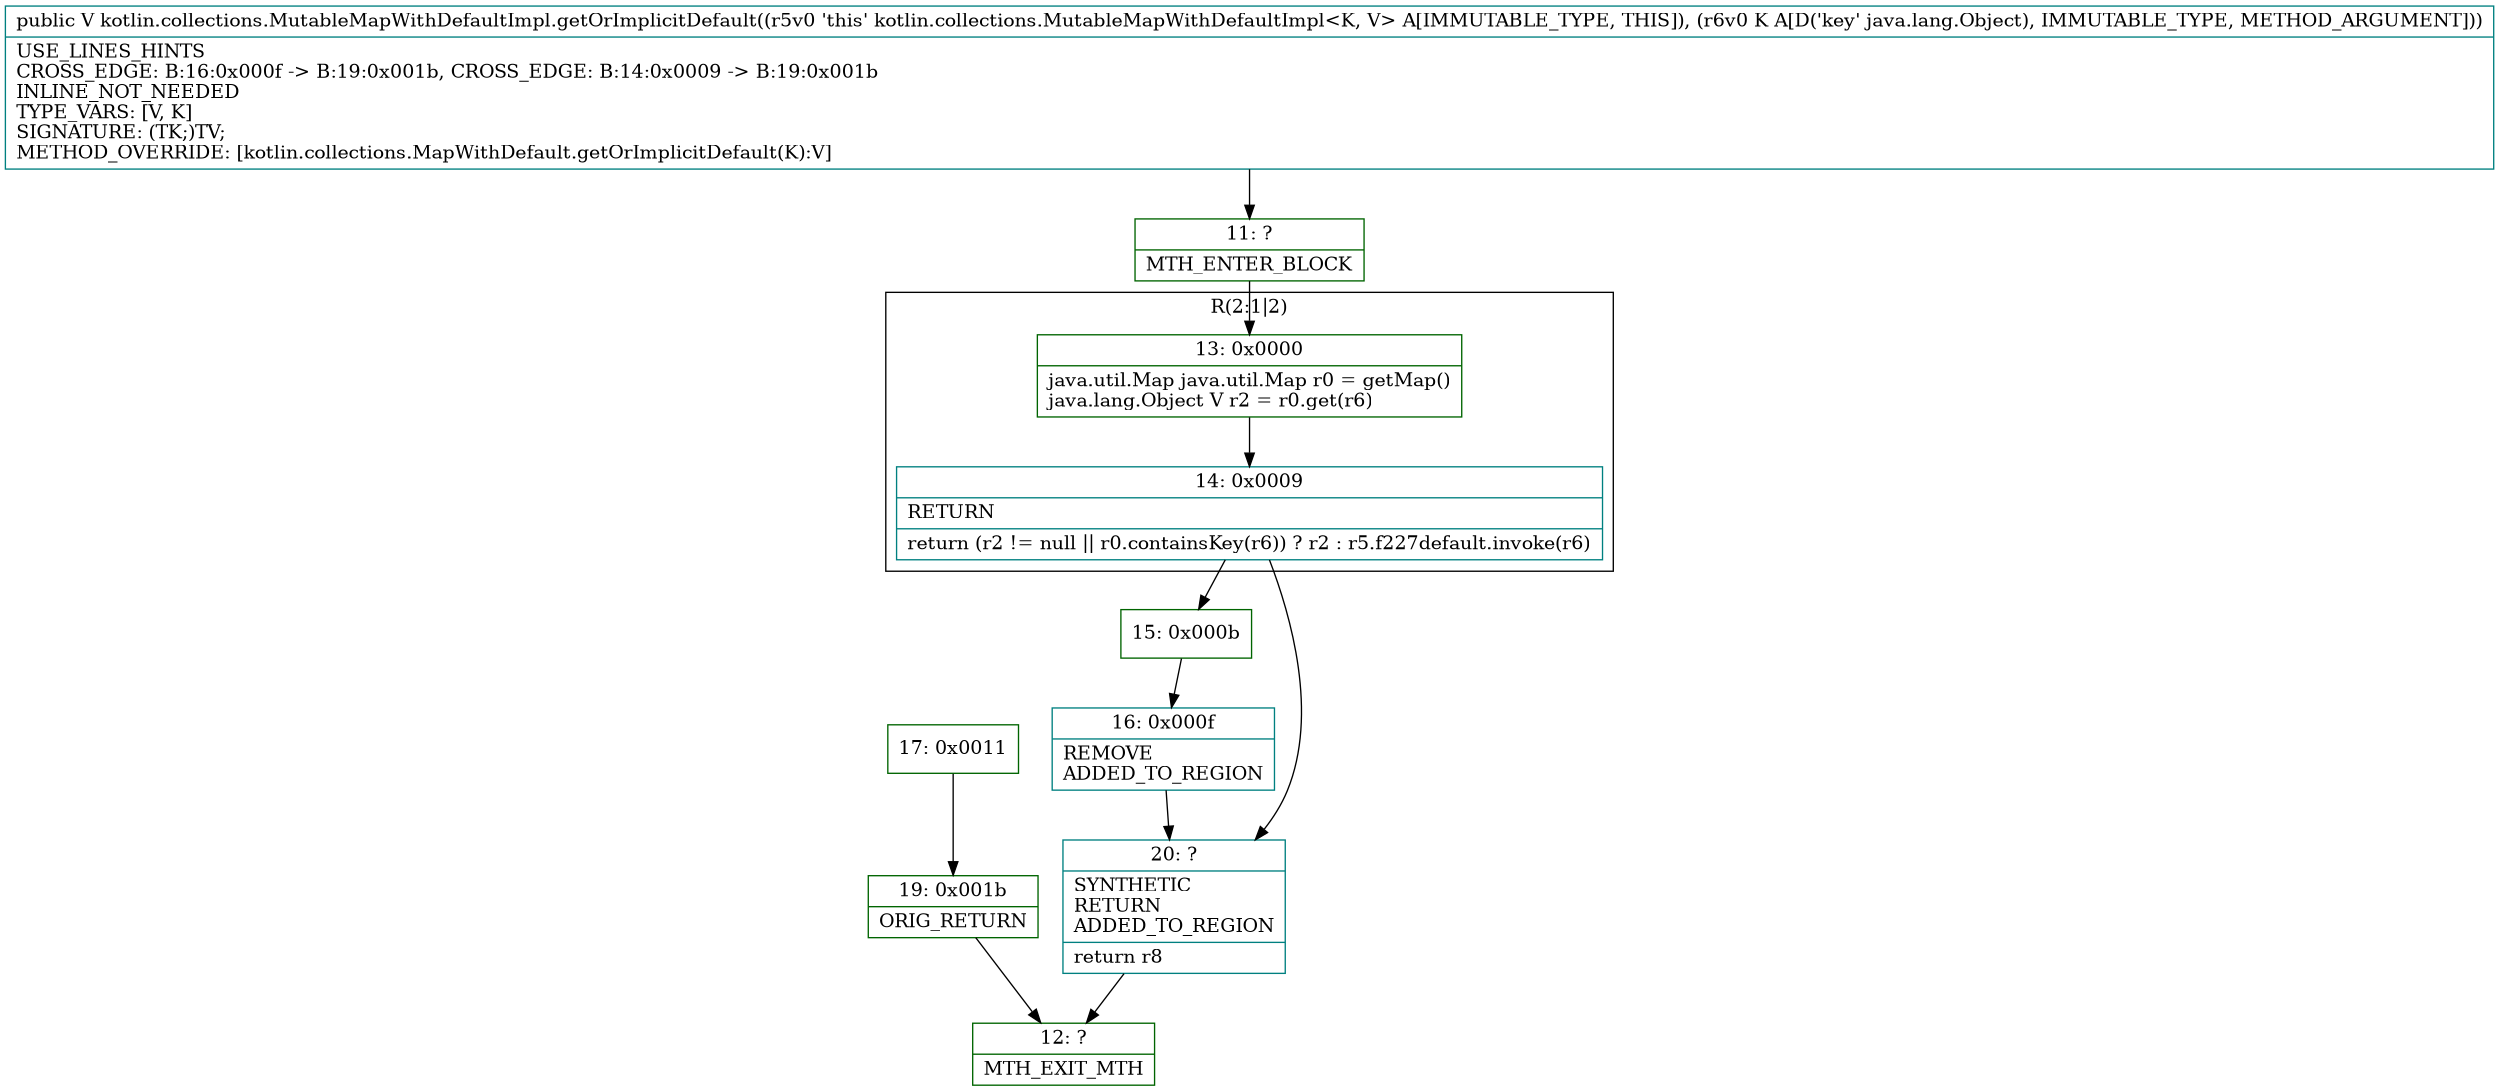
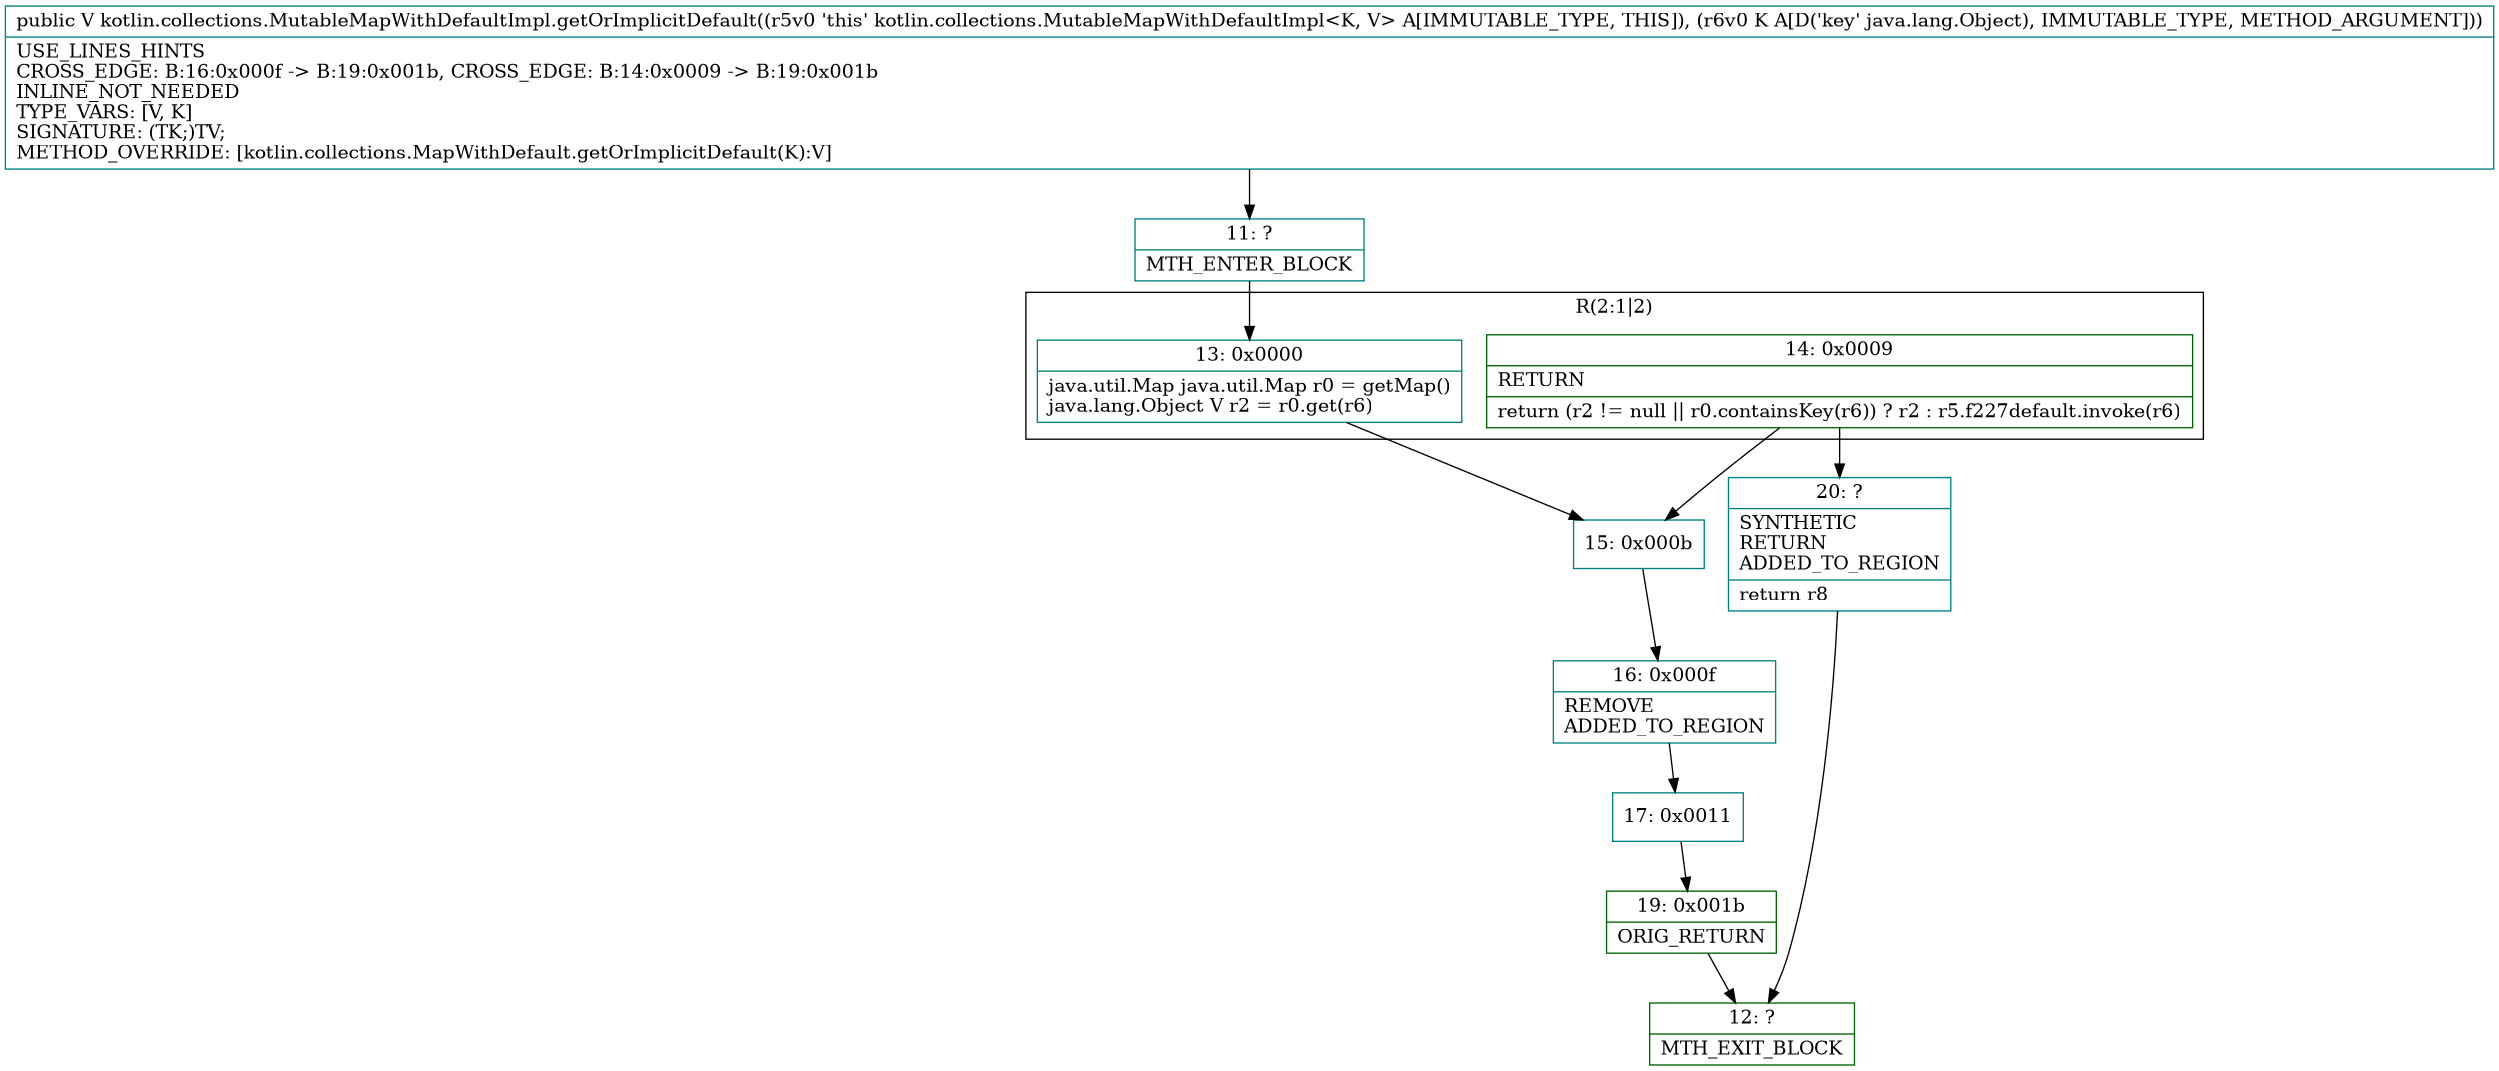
(1250, 250) -> (1250, 250)
(1250, 376) -> (1250, 381)
(1250, 435) -> (1458, 469)
(1250, 513) -> (1840, 381)
(1186, 634) -> (1639, 544)
(953, 749) -> (1678, 817)
(1167, 808) -> (1671, 761)
(1064, 1069) -> (1752, 1049)
